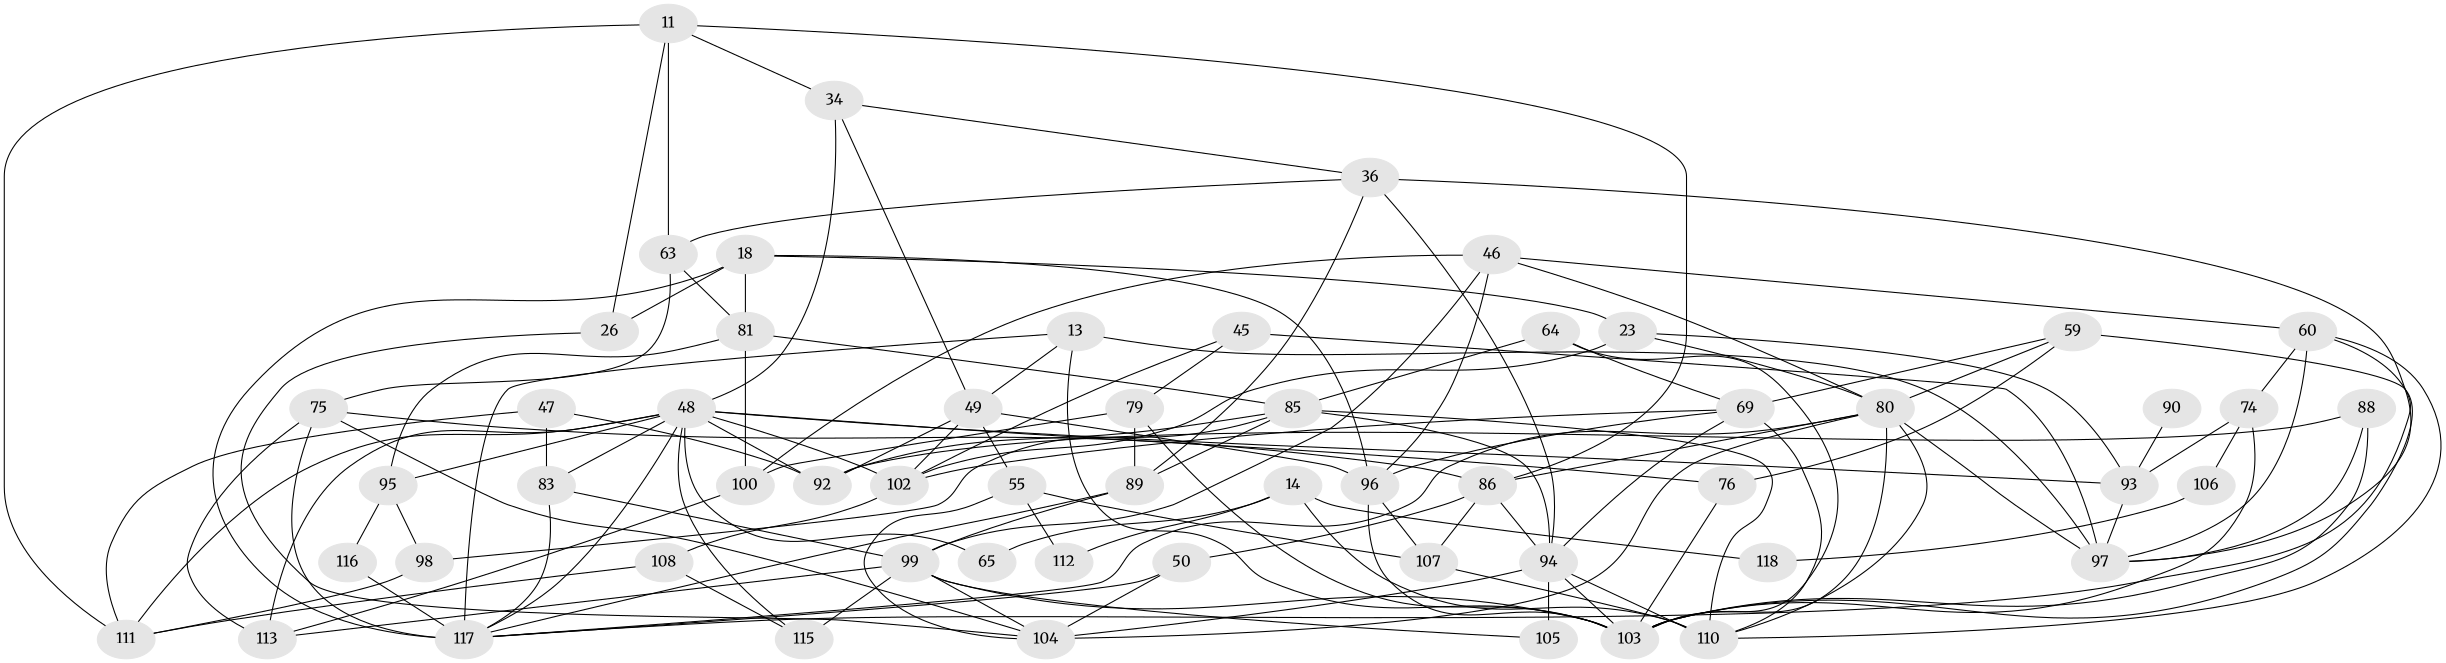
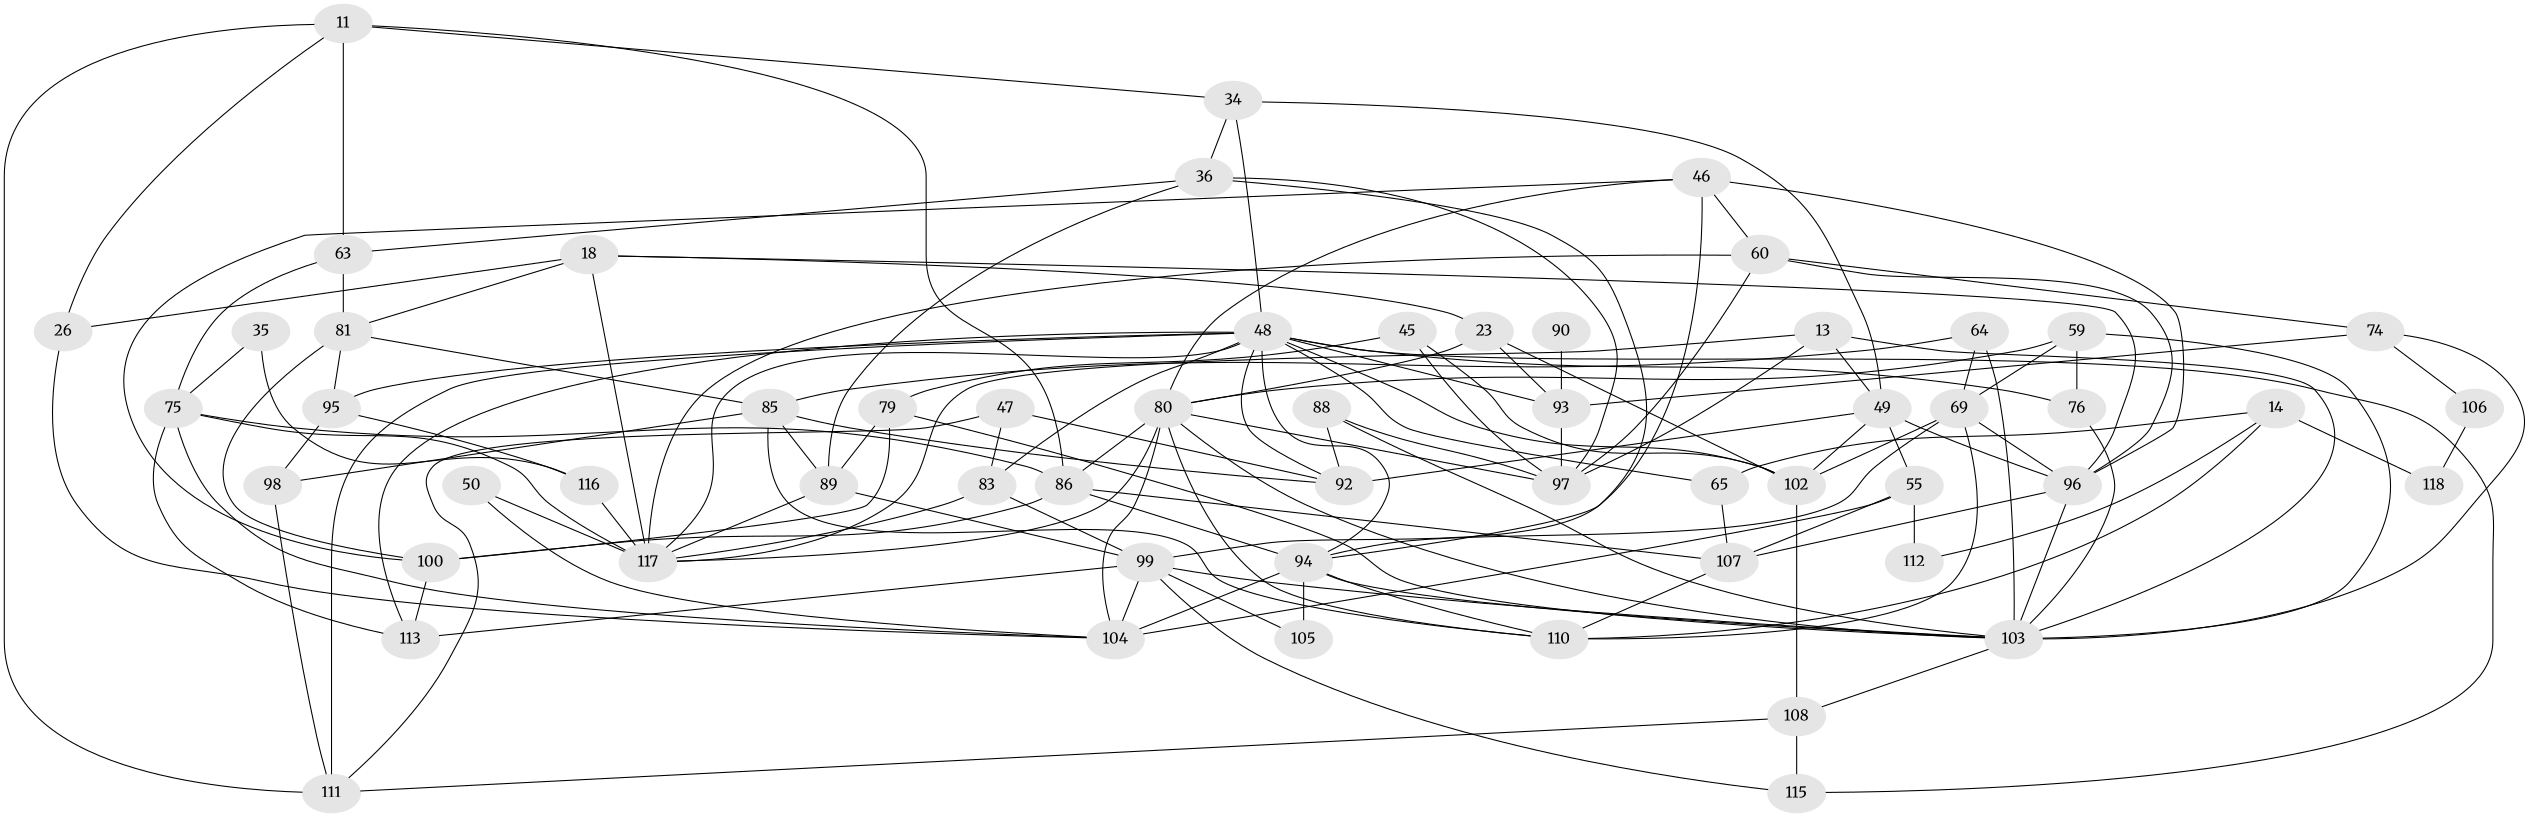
none -> (261, 332)
(1474, 442) -> (1377, 460)
none -> (1724, 520)
(1338, 532) -> (752, 536)
(2207, 608) -> (2071, 283)
none -> (1905, 678)
